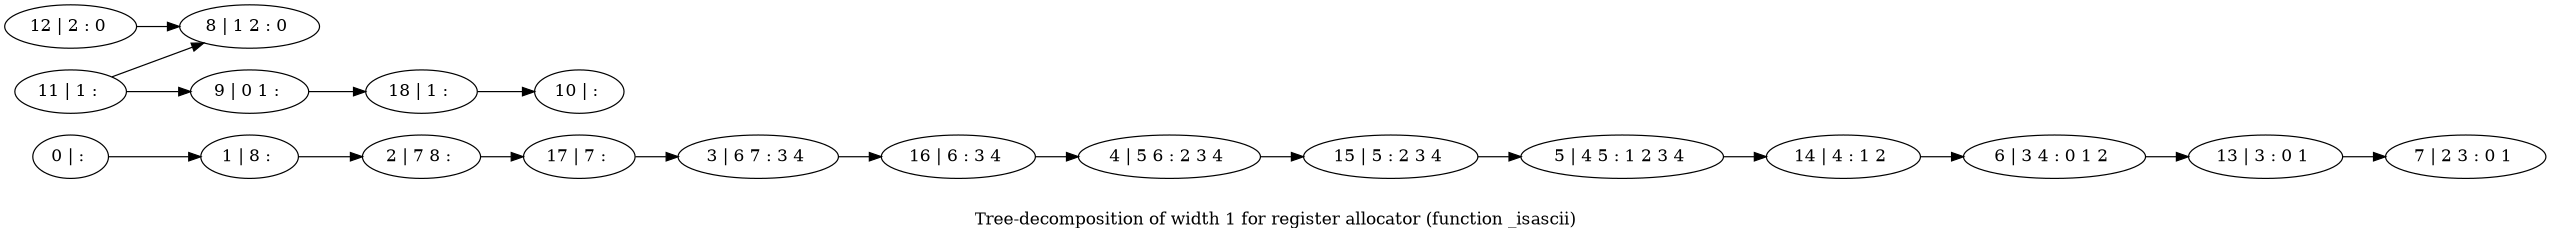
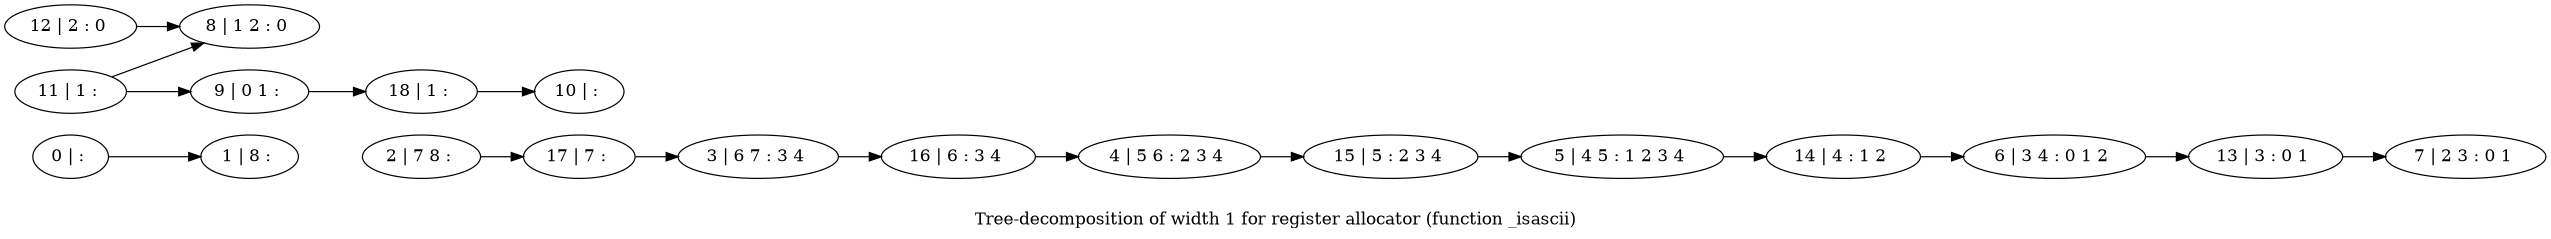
(324, 157) -> none
